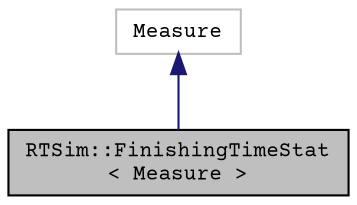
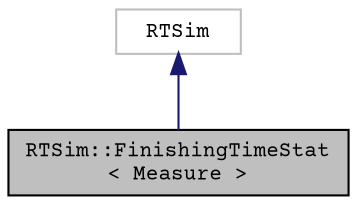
(179, 32) -> (179, 32)
